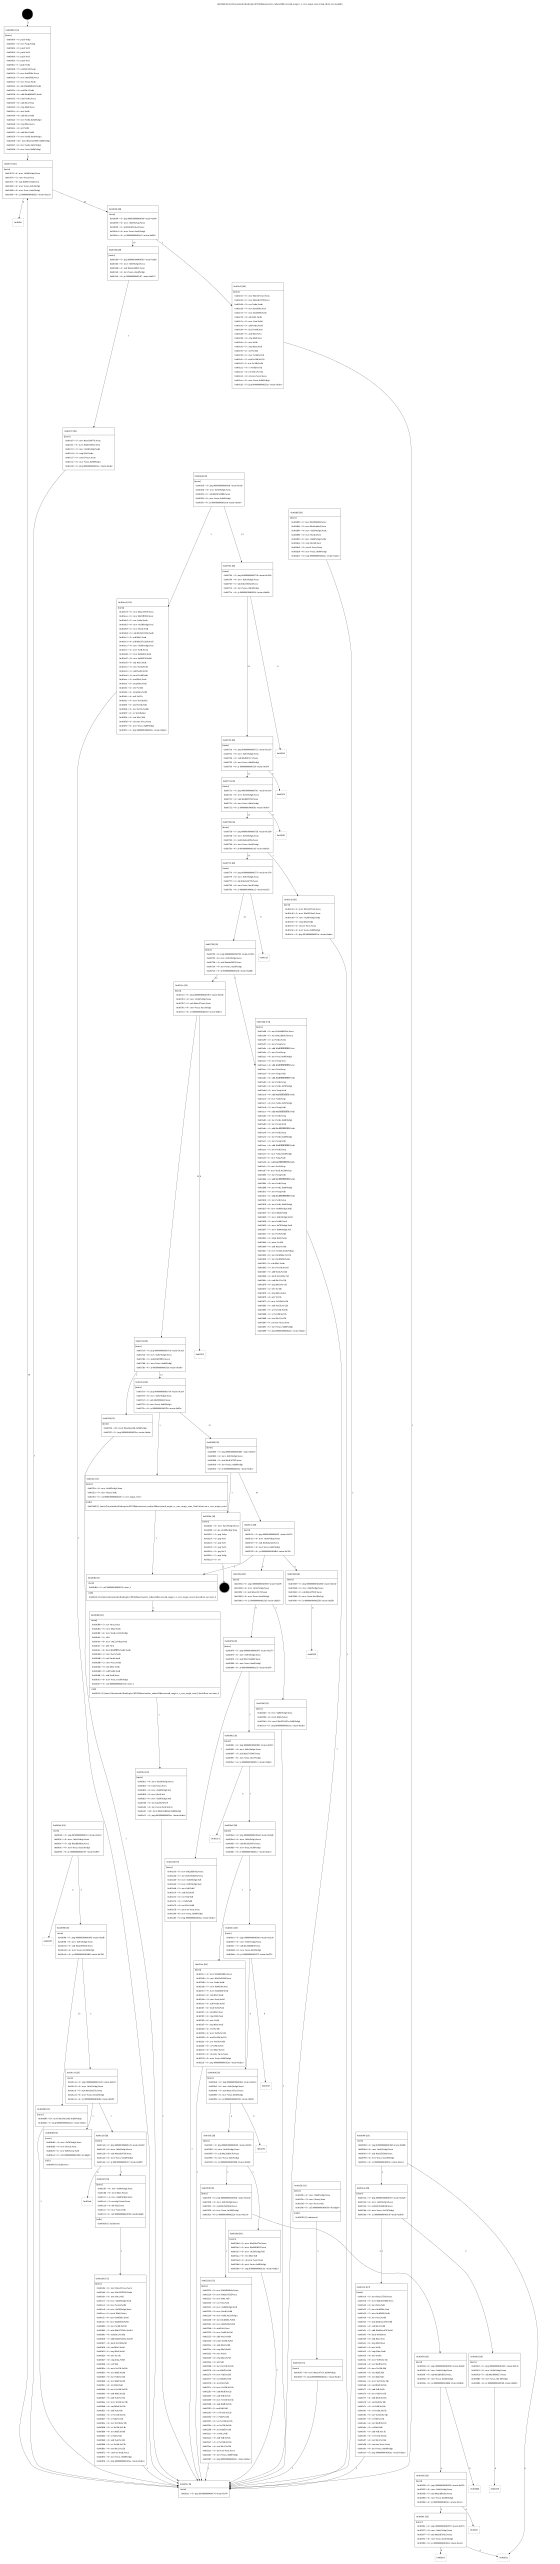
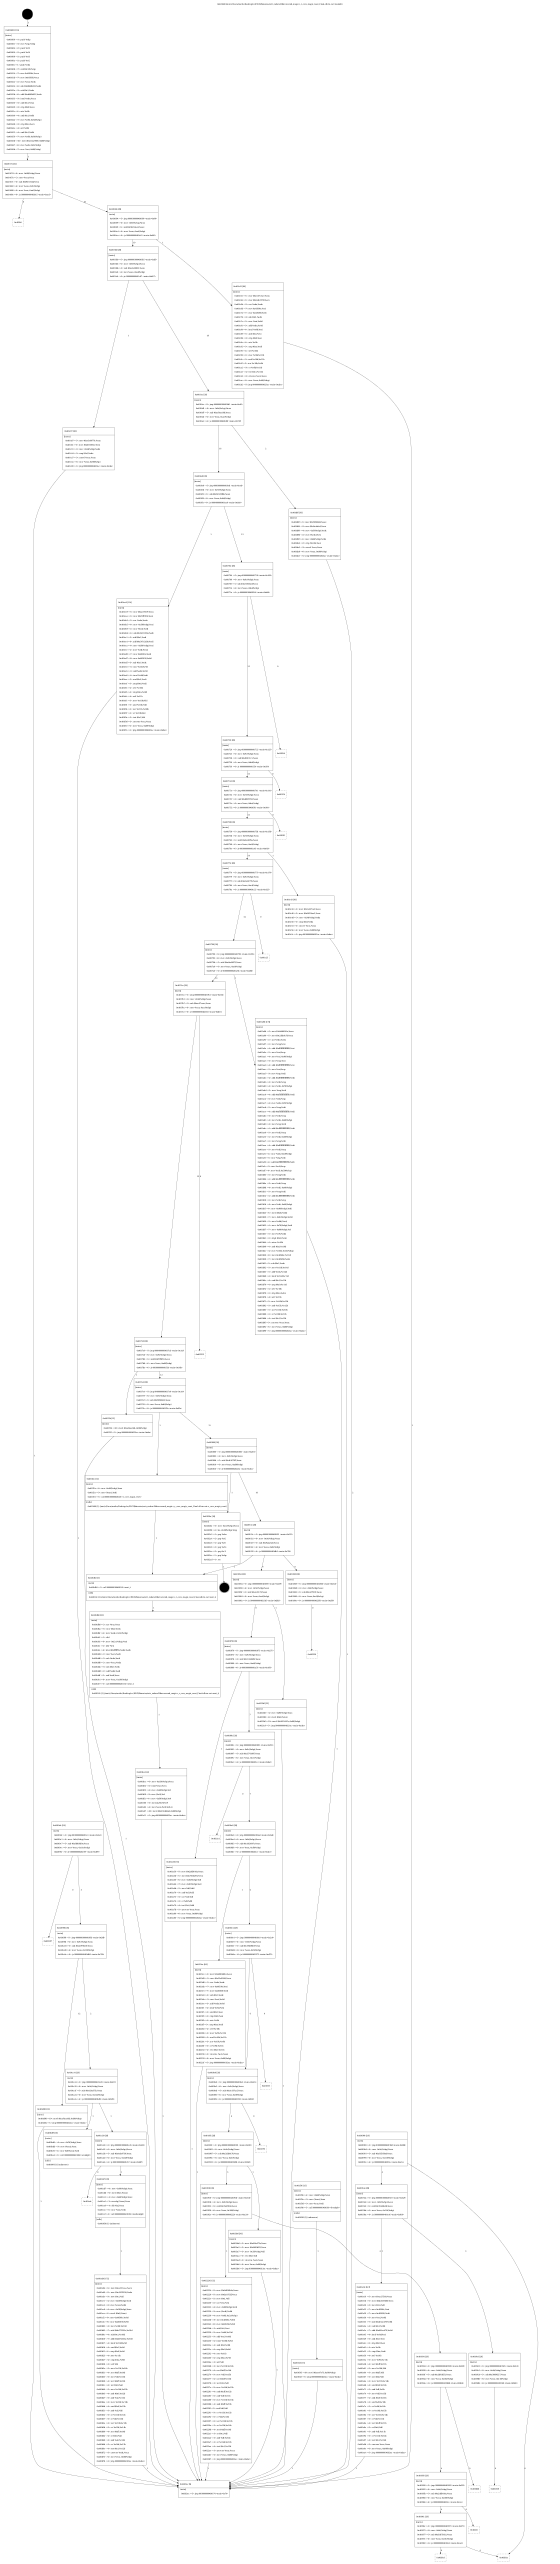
none -> (219, 408)
(27, 1409) -> none
